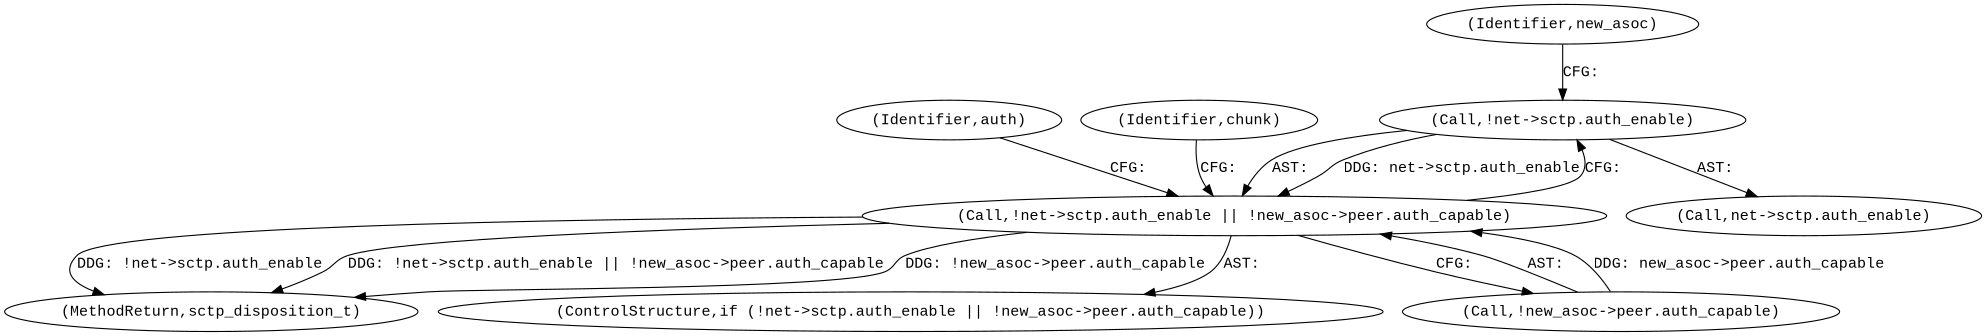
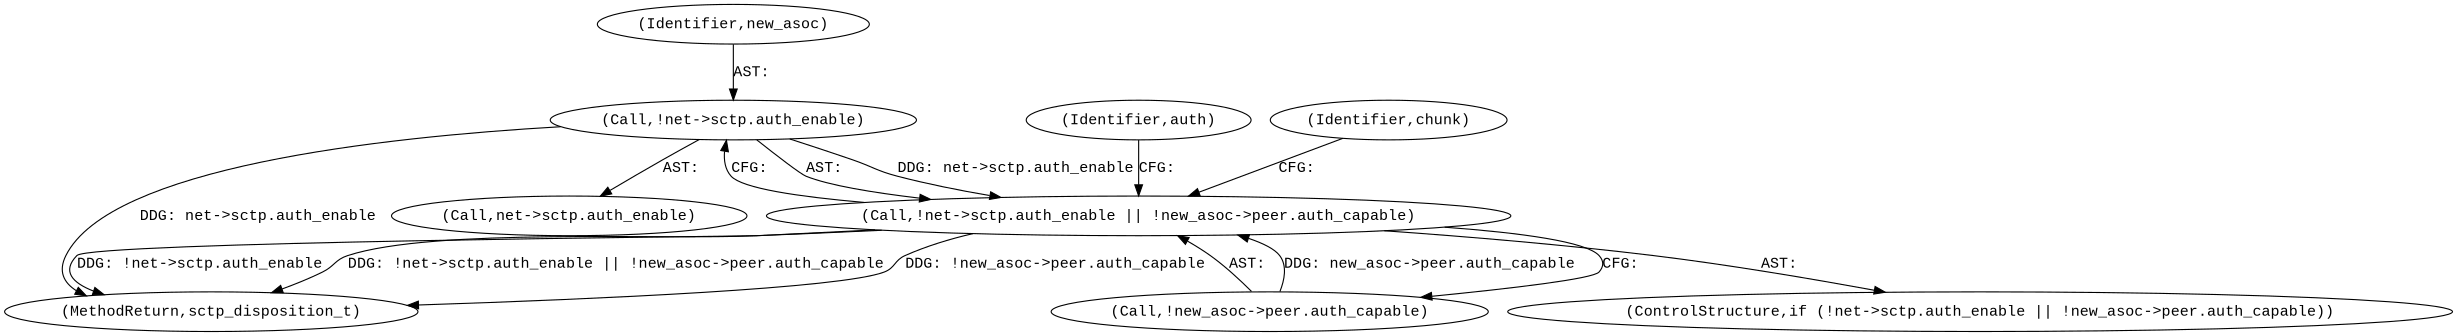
(1586, 72) -> (756, 72)
none -> (280, 159)
